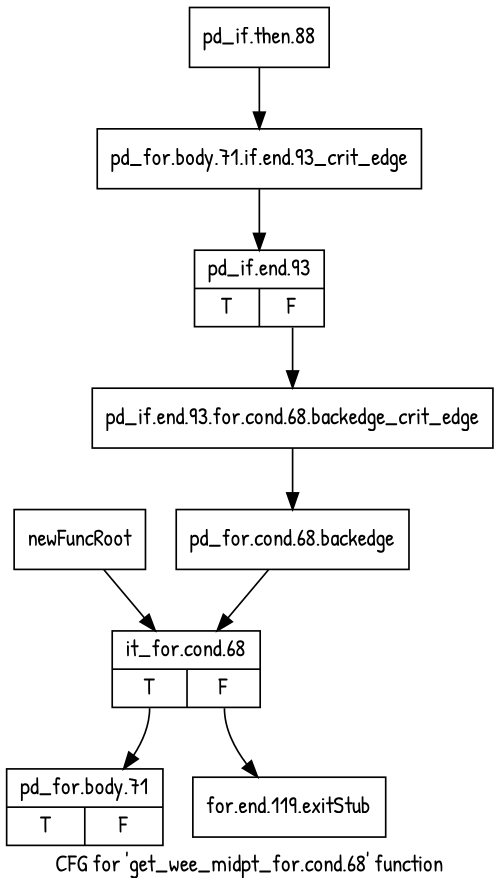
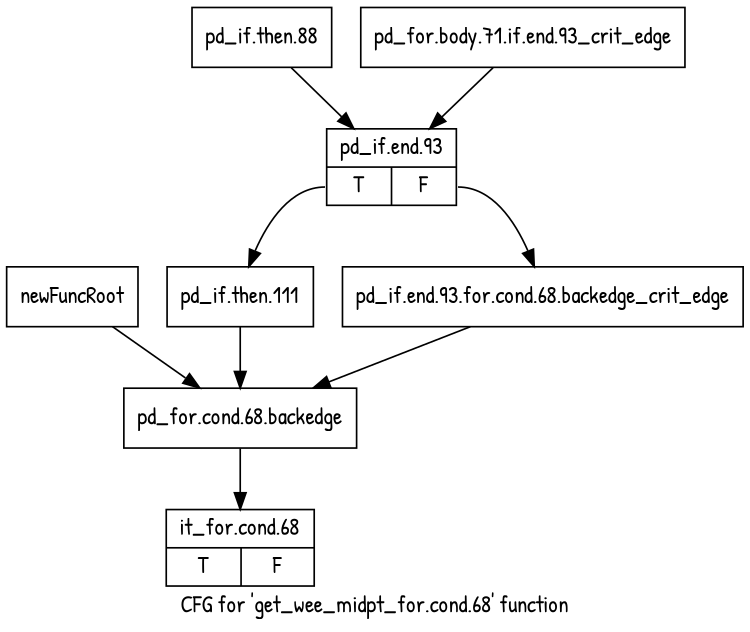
(259, 90) -> (317, 92)
none -> (240, 297)
(124, 594) -> (149, 352)
(85, 807) -> none
(289, 807) -> none
